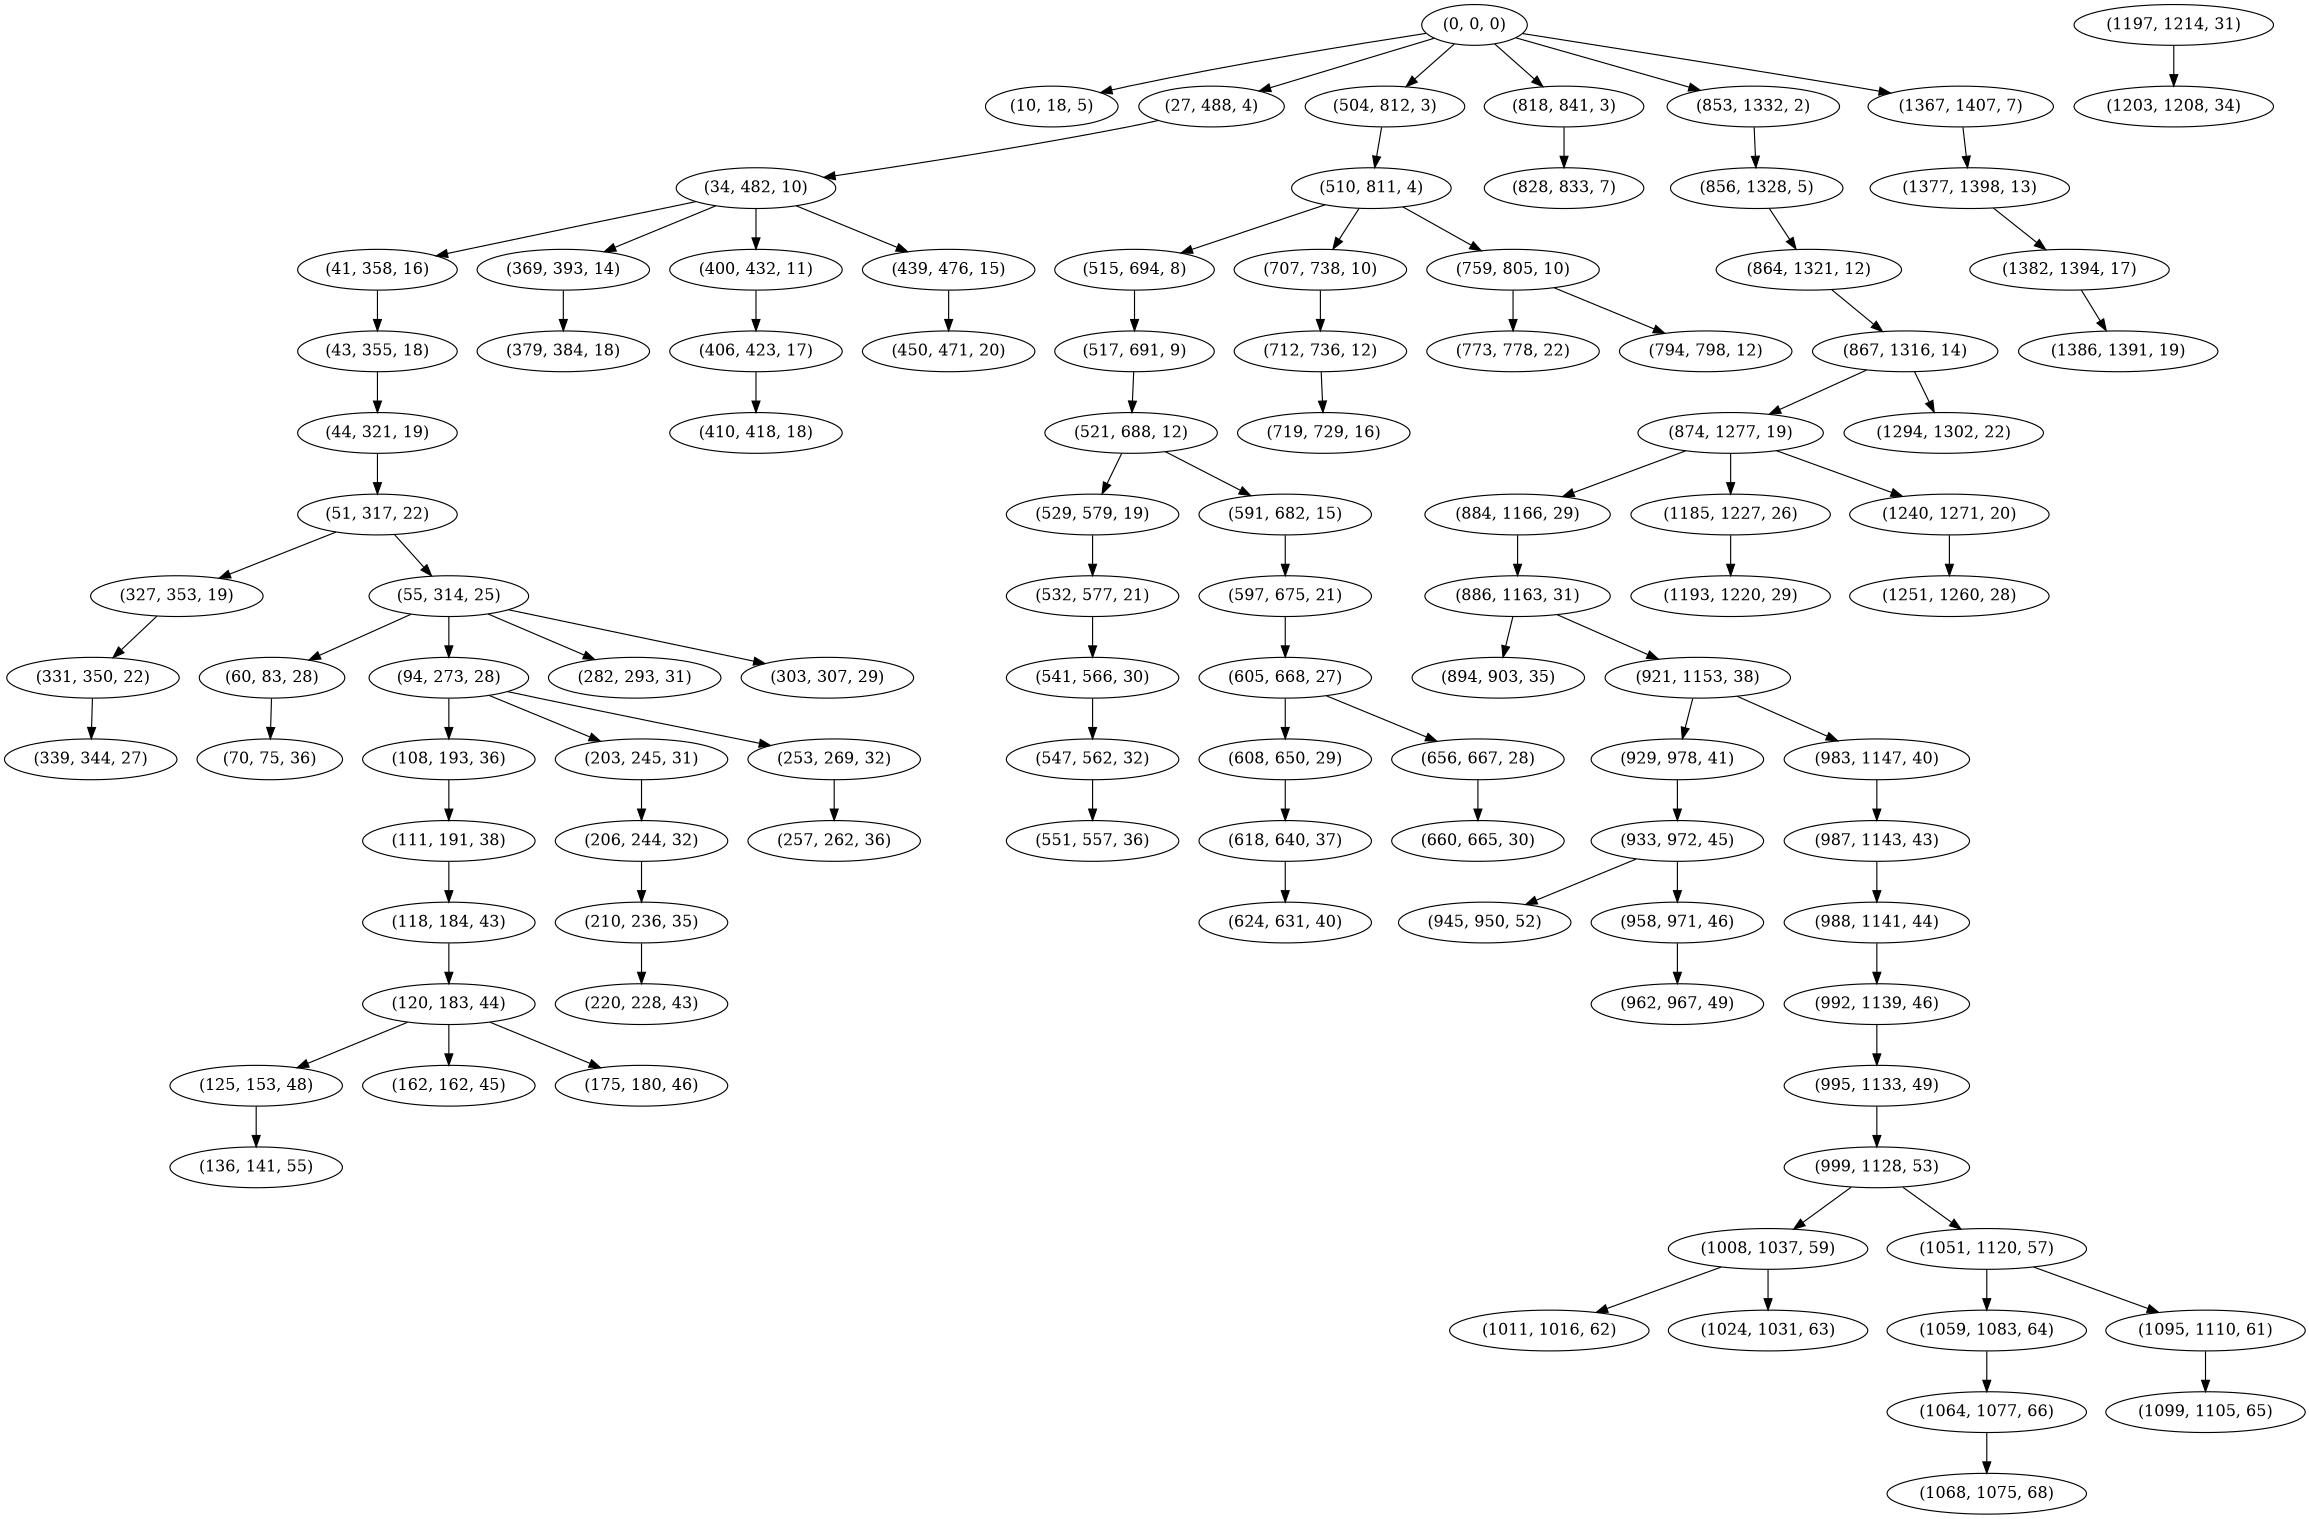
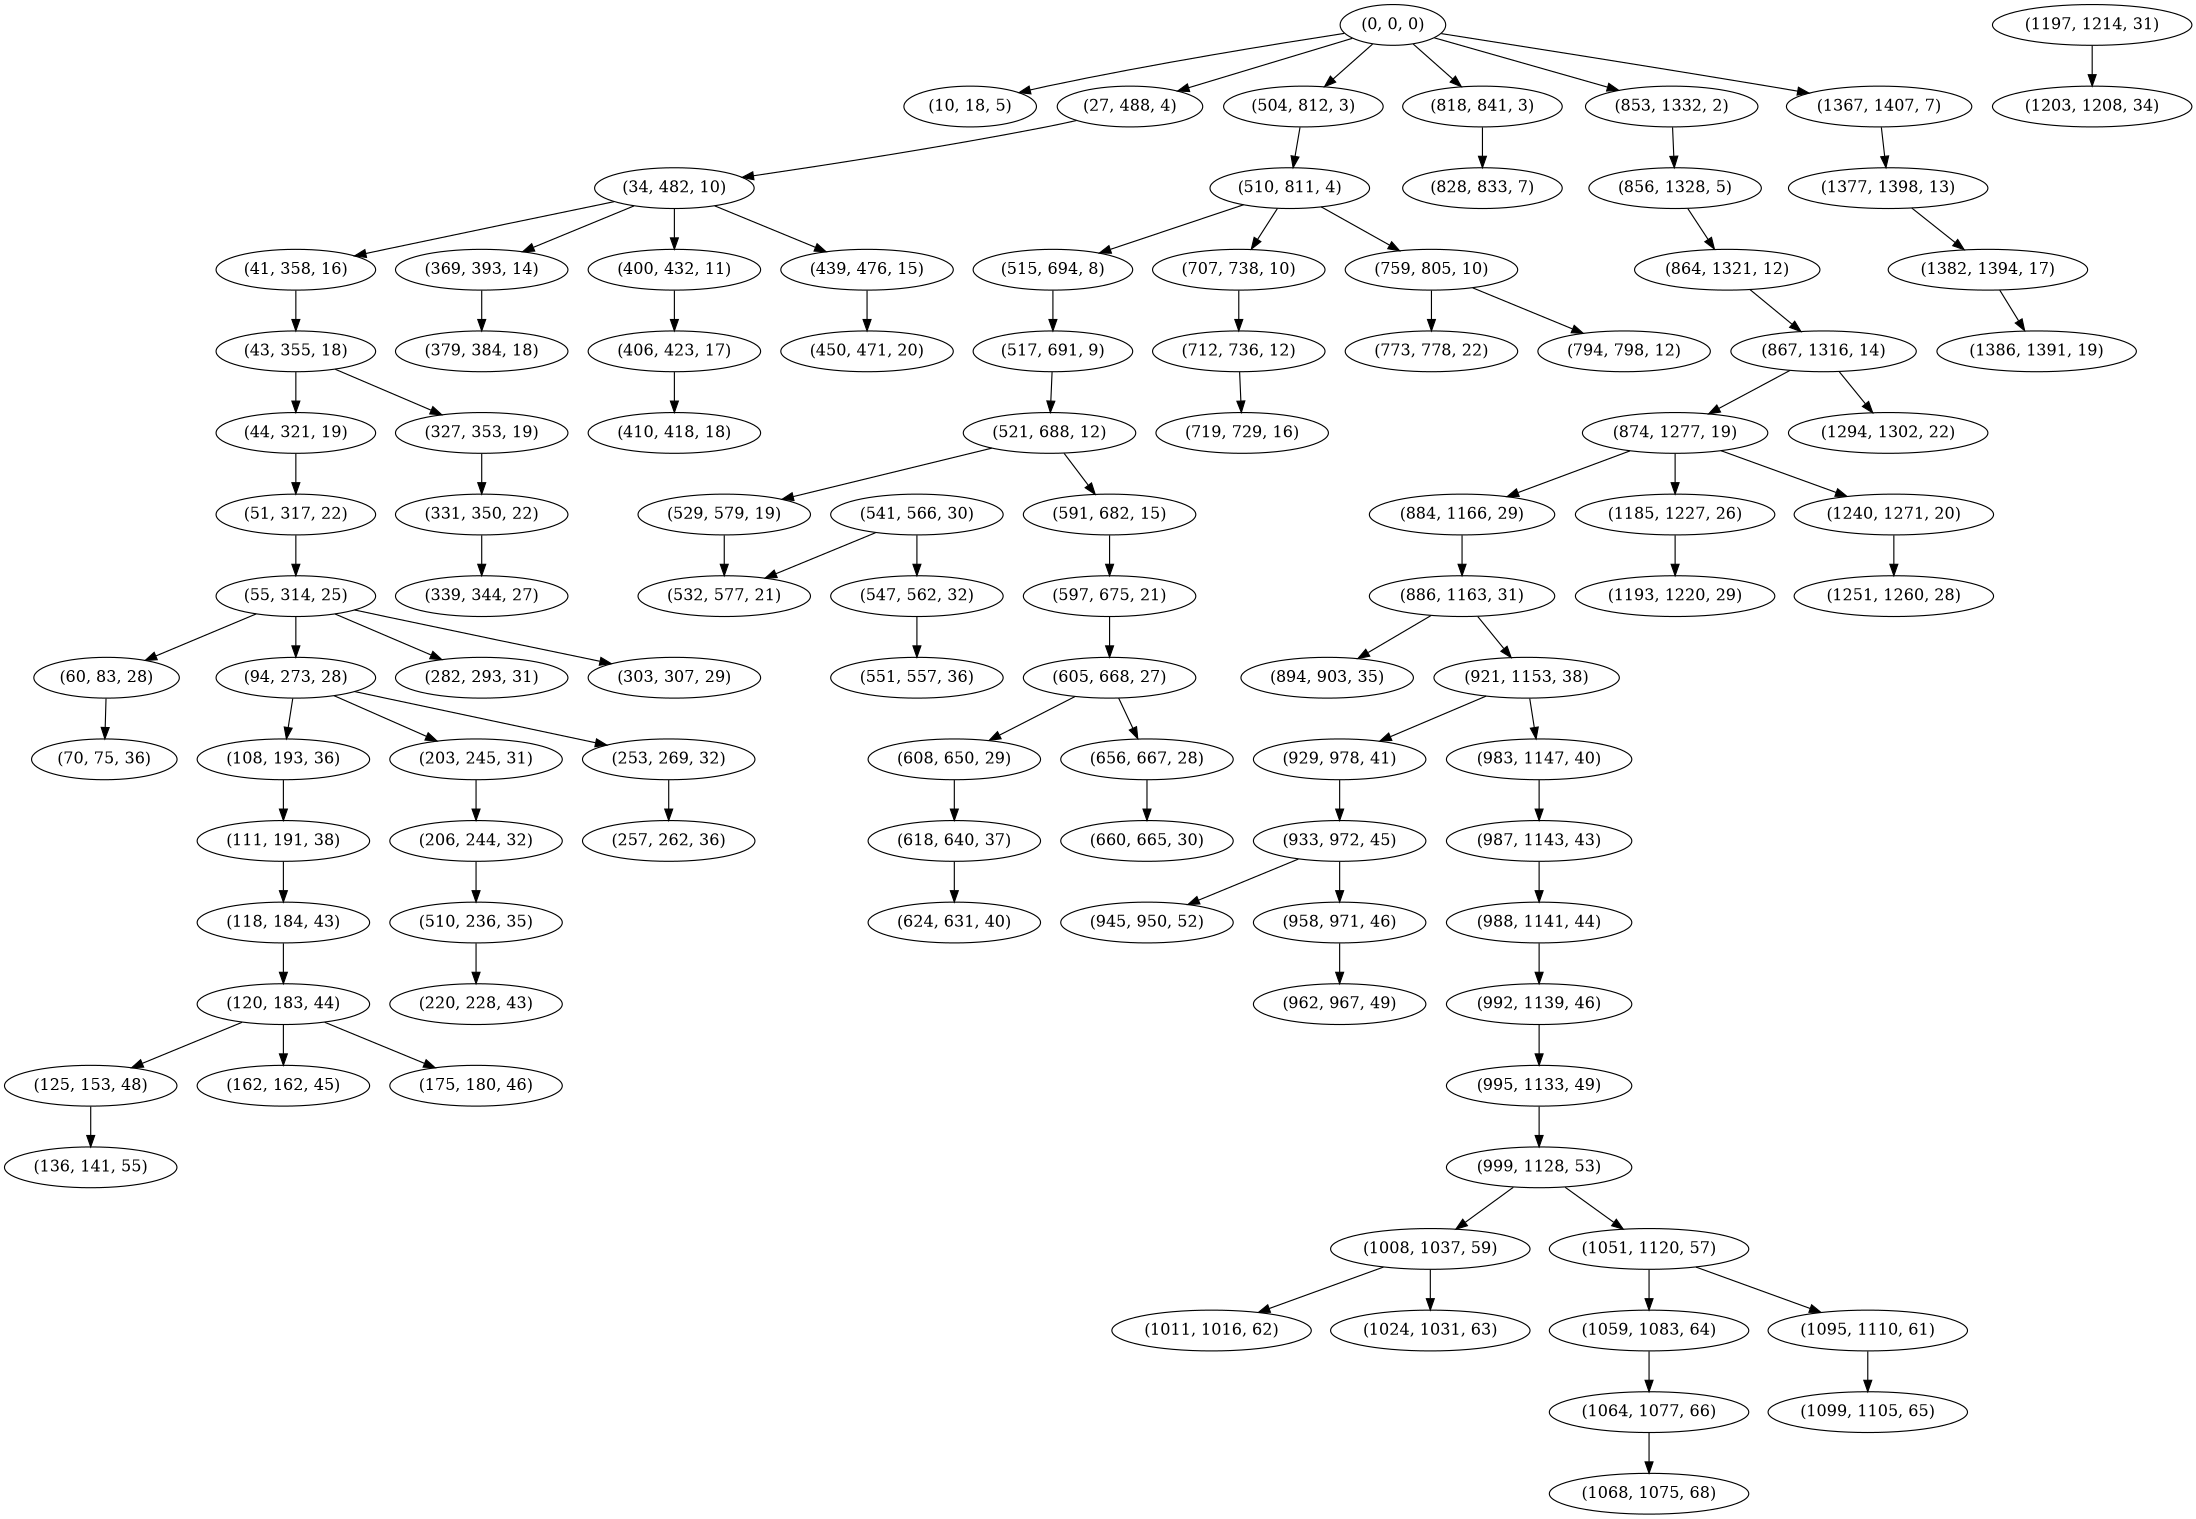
(283, 553) -> (383, 390)
(1093, 631) -> (826, 553)
(642, 923) -> (476, 923)
